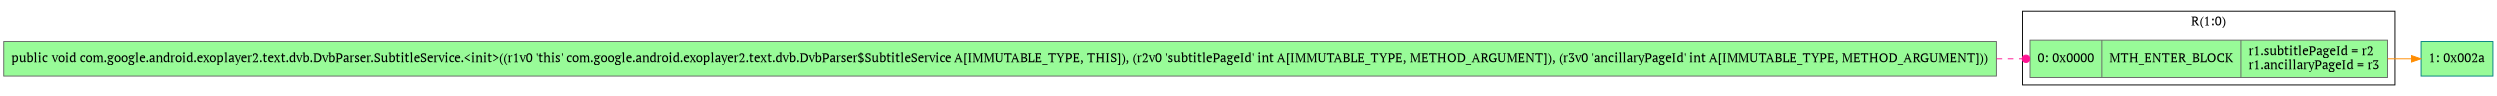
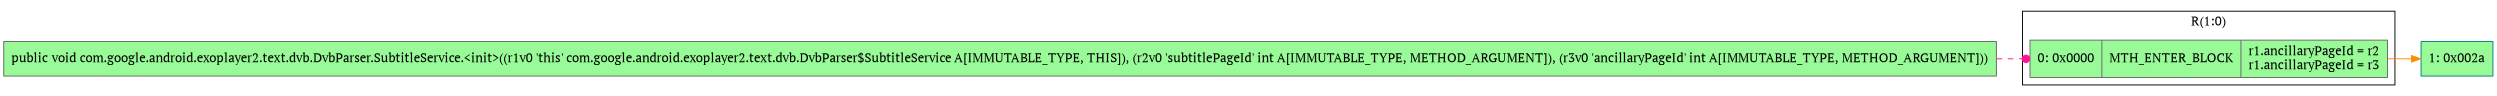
(2311, 51) -> (2314, 51)
